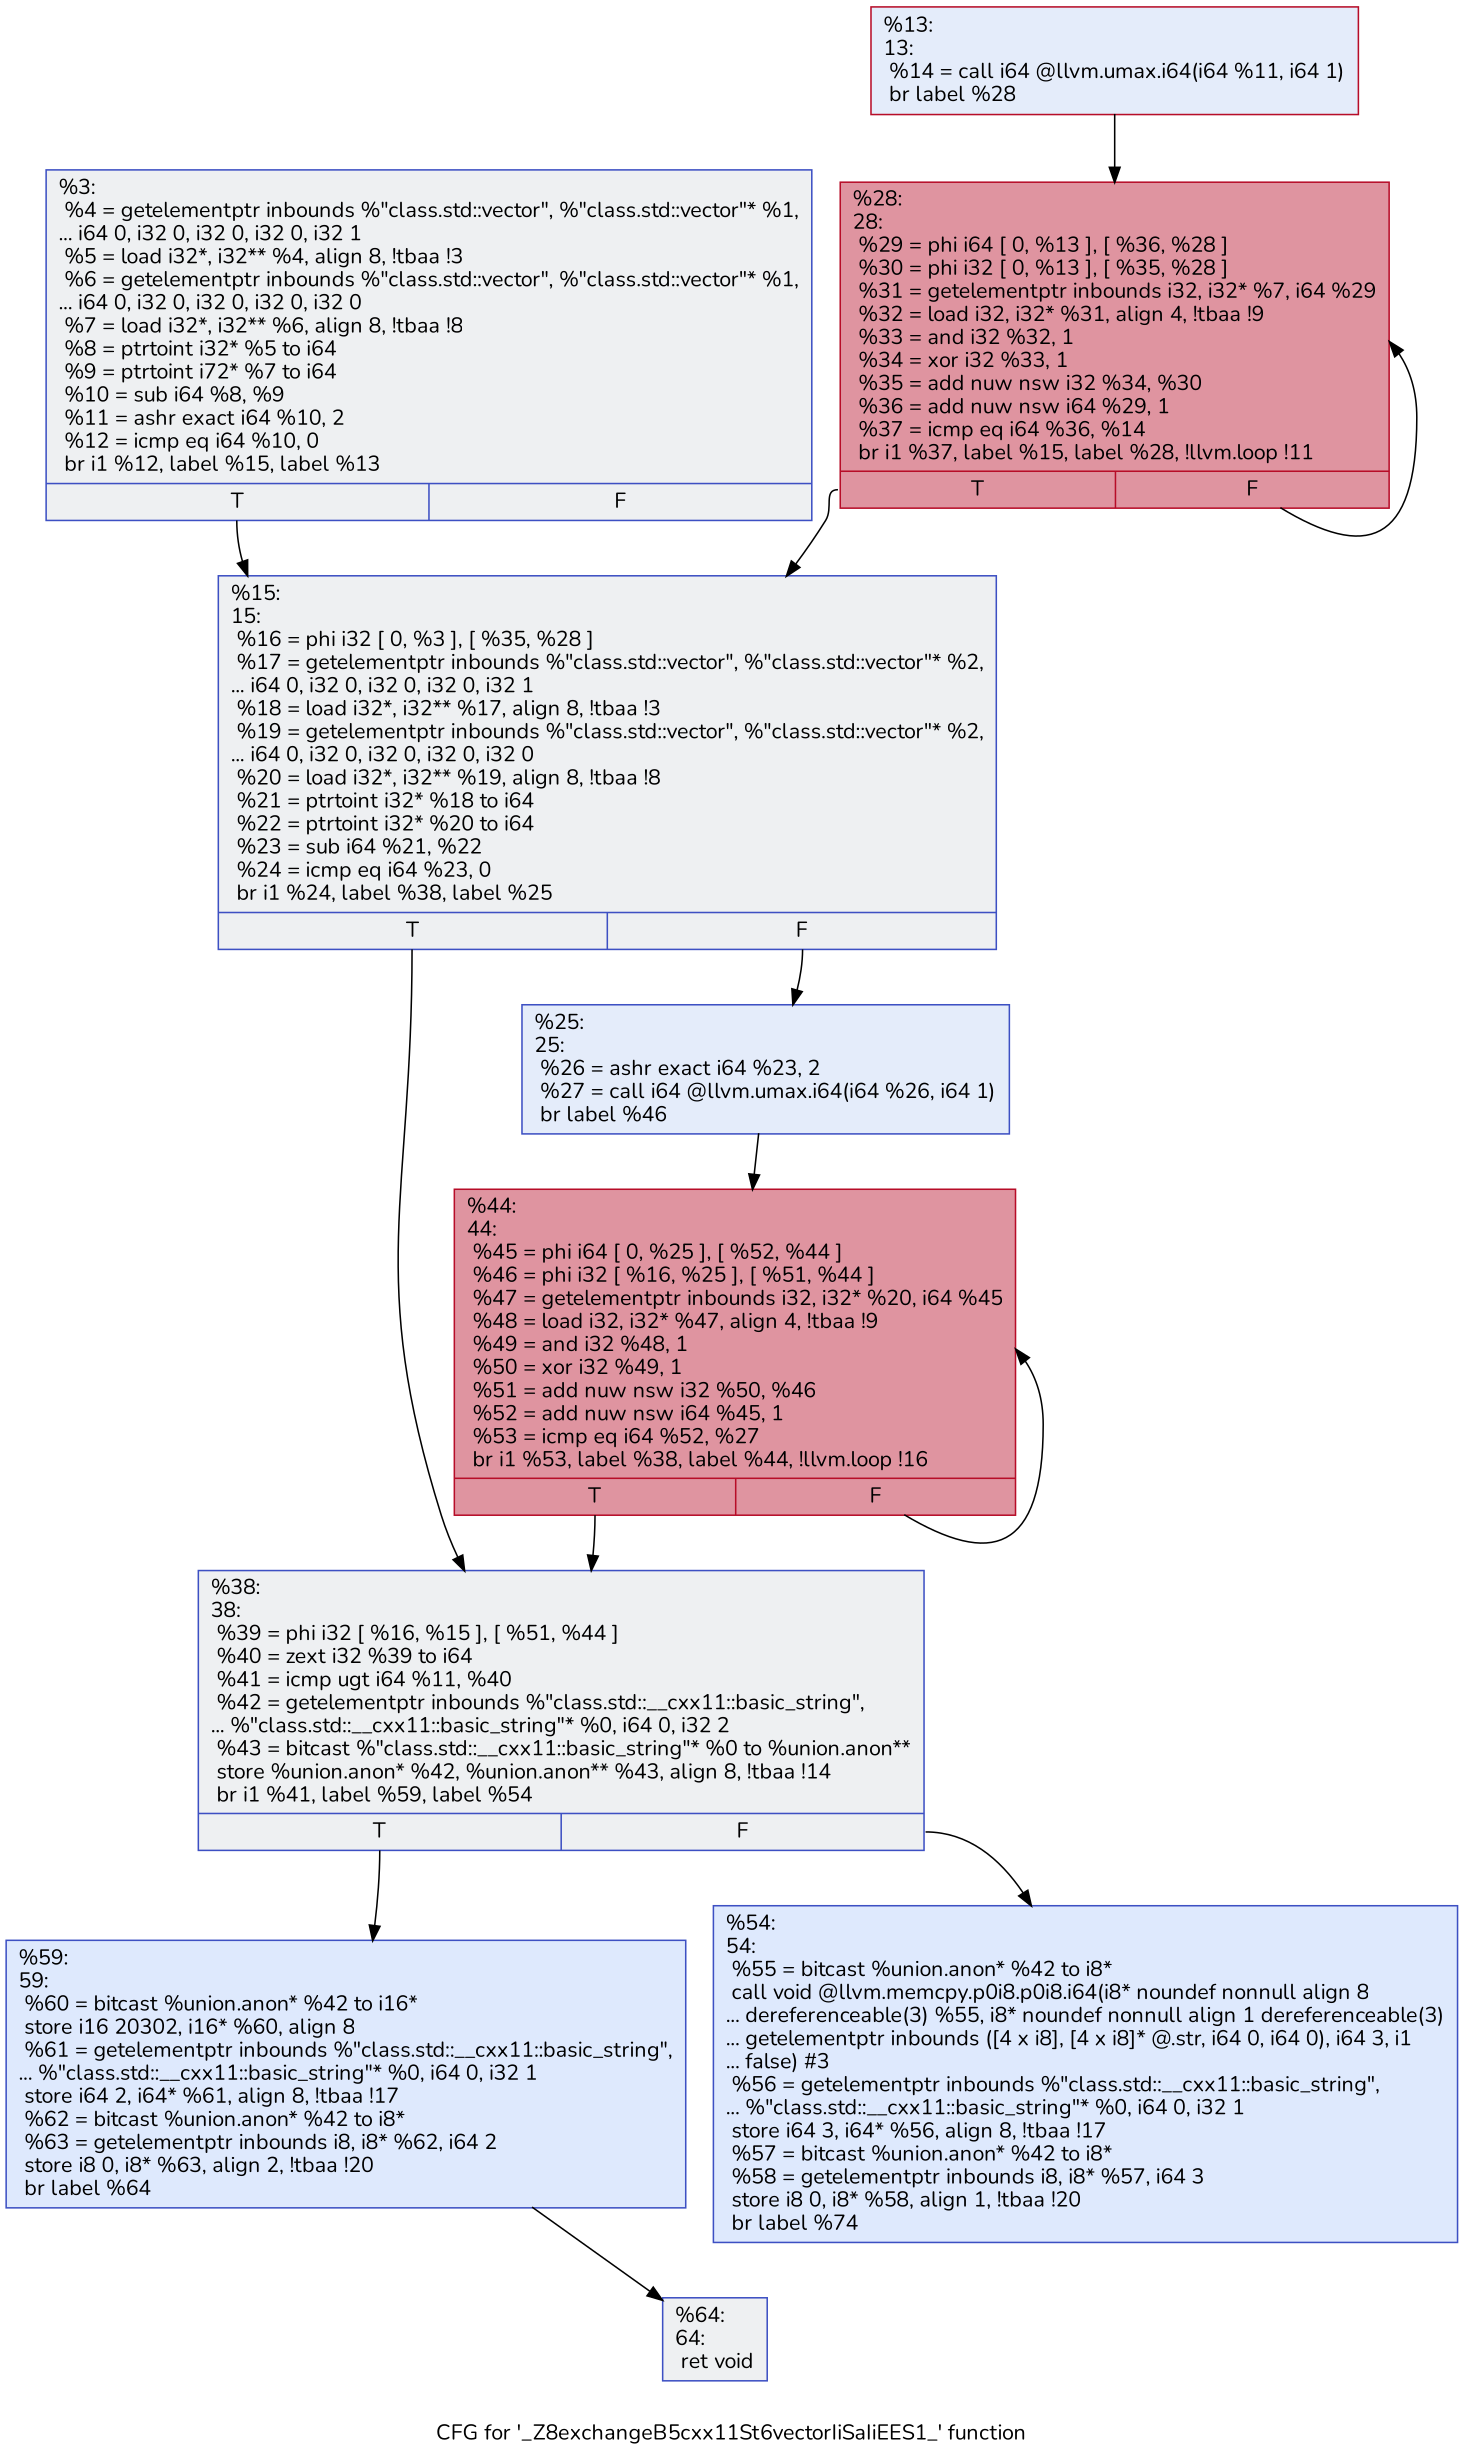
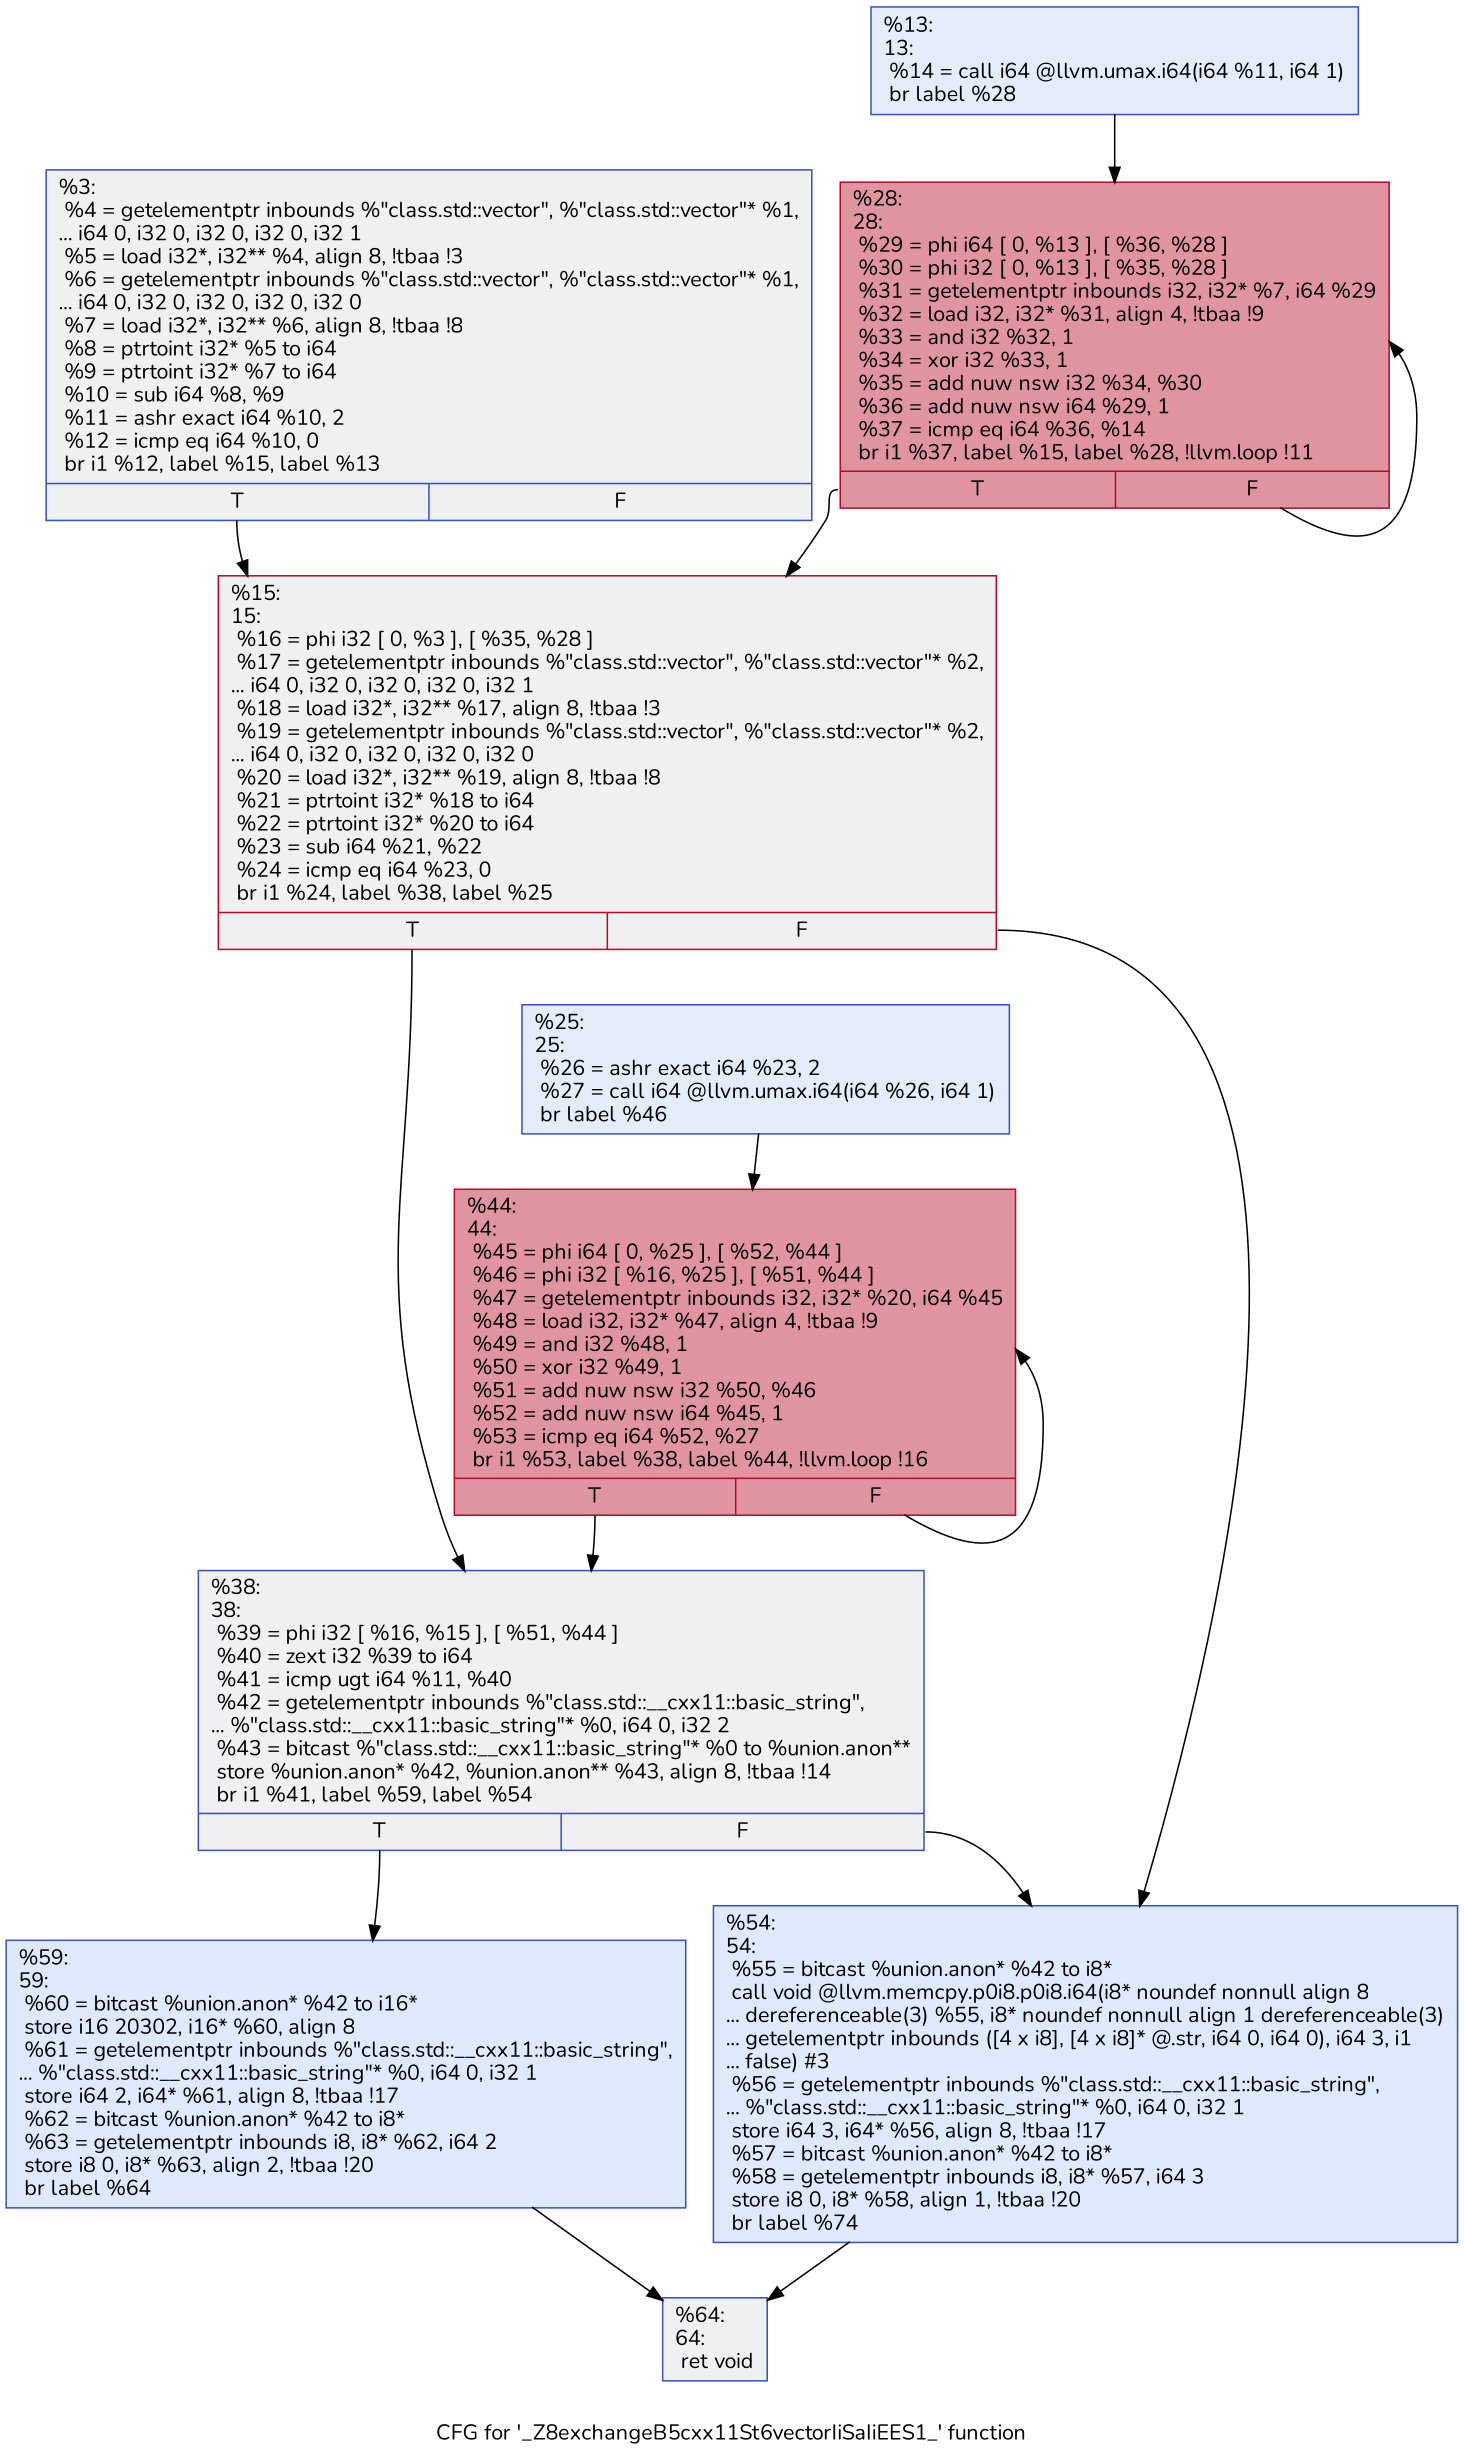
(1115, 61) -> (1115, 61)
(198, 372) -> (198, 372)
(607, 763) -> (607, 763)
(801, 970) -> (1246, 1349)
none -> (815, 2266)
